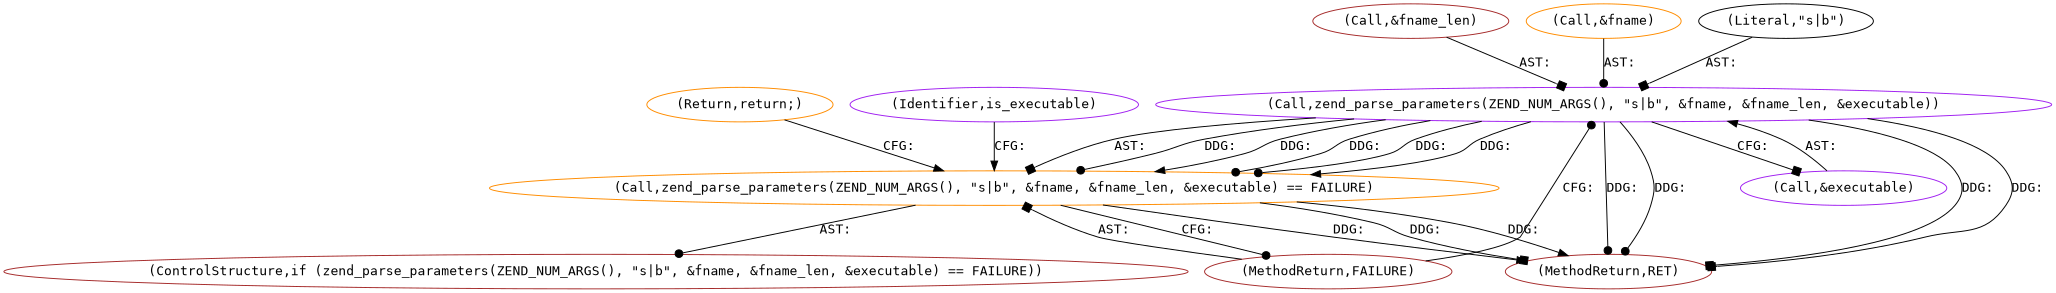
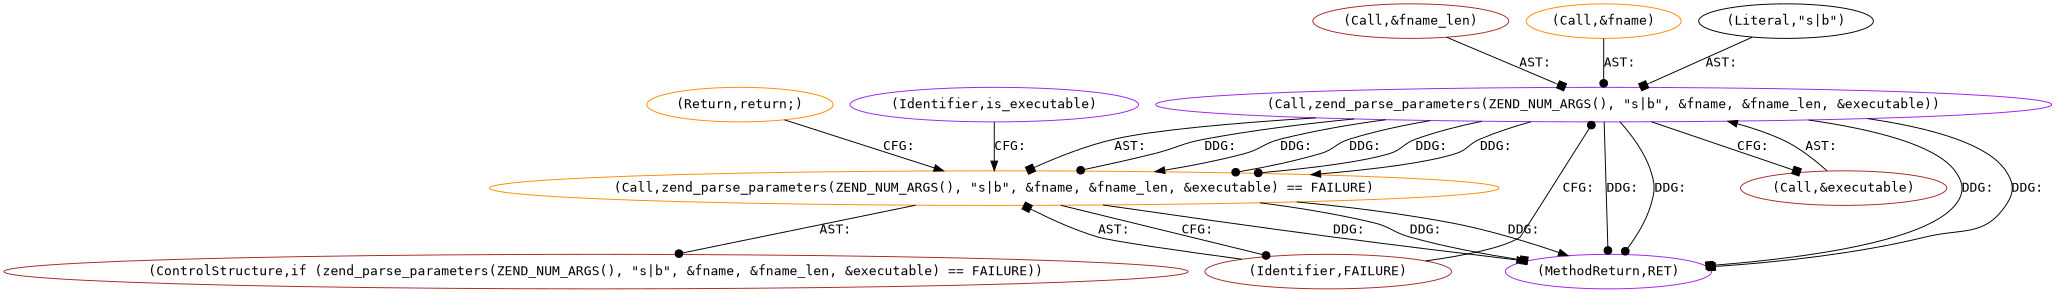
(1844, 188) -> (1844, 188)
(1328, 272) -> (1328, 272)
(1608, 272) -> (1608, 272)
